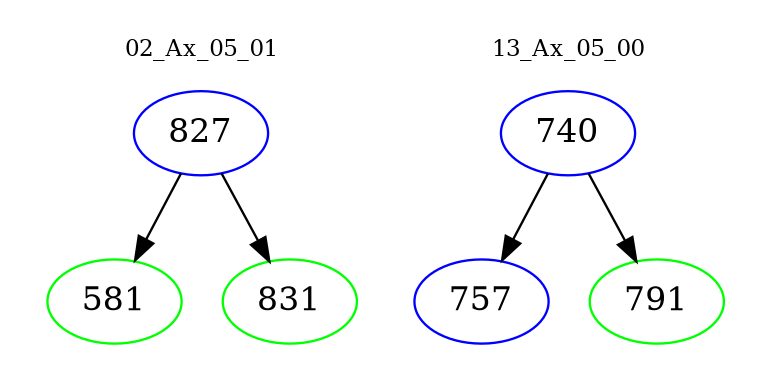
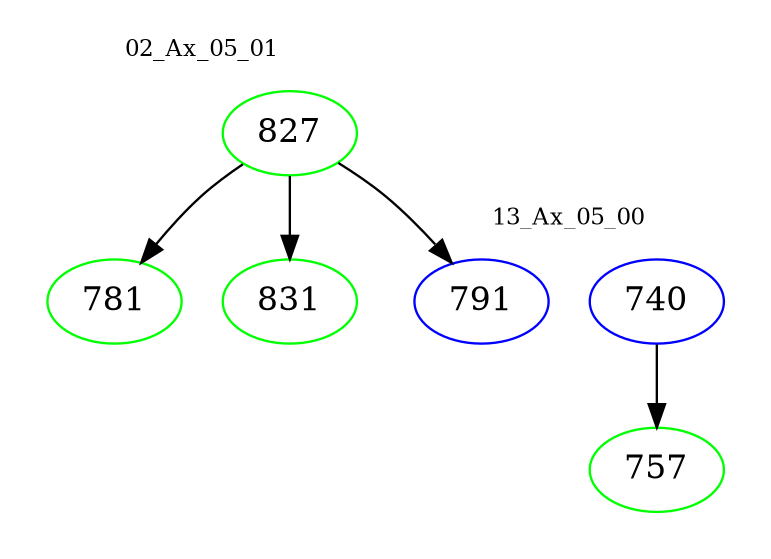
(201, 133) -> (290, 133)
(607, 207) -> (411, 219)
(115, 302) -> (115, 302)
(482, 302) -> (657, 470)
(657, 302) -> (482, 302)
